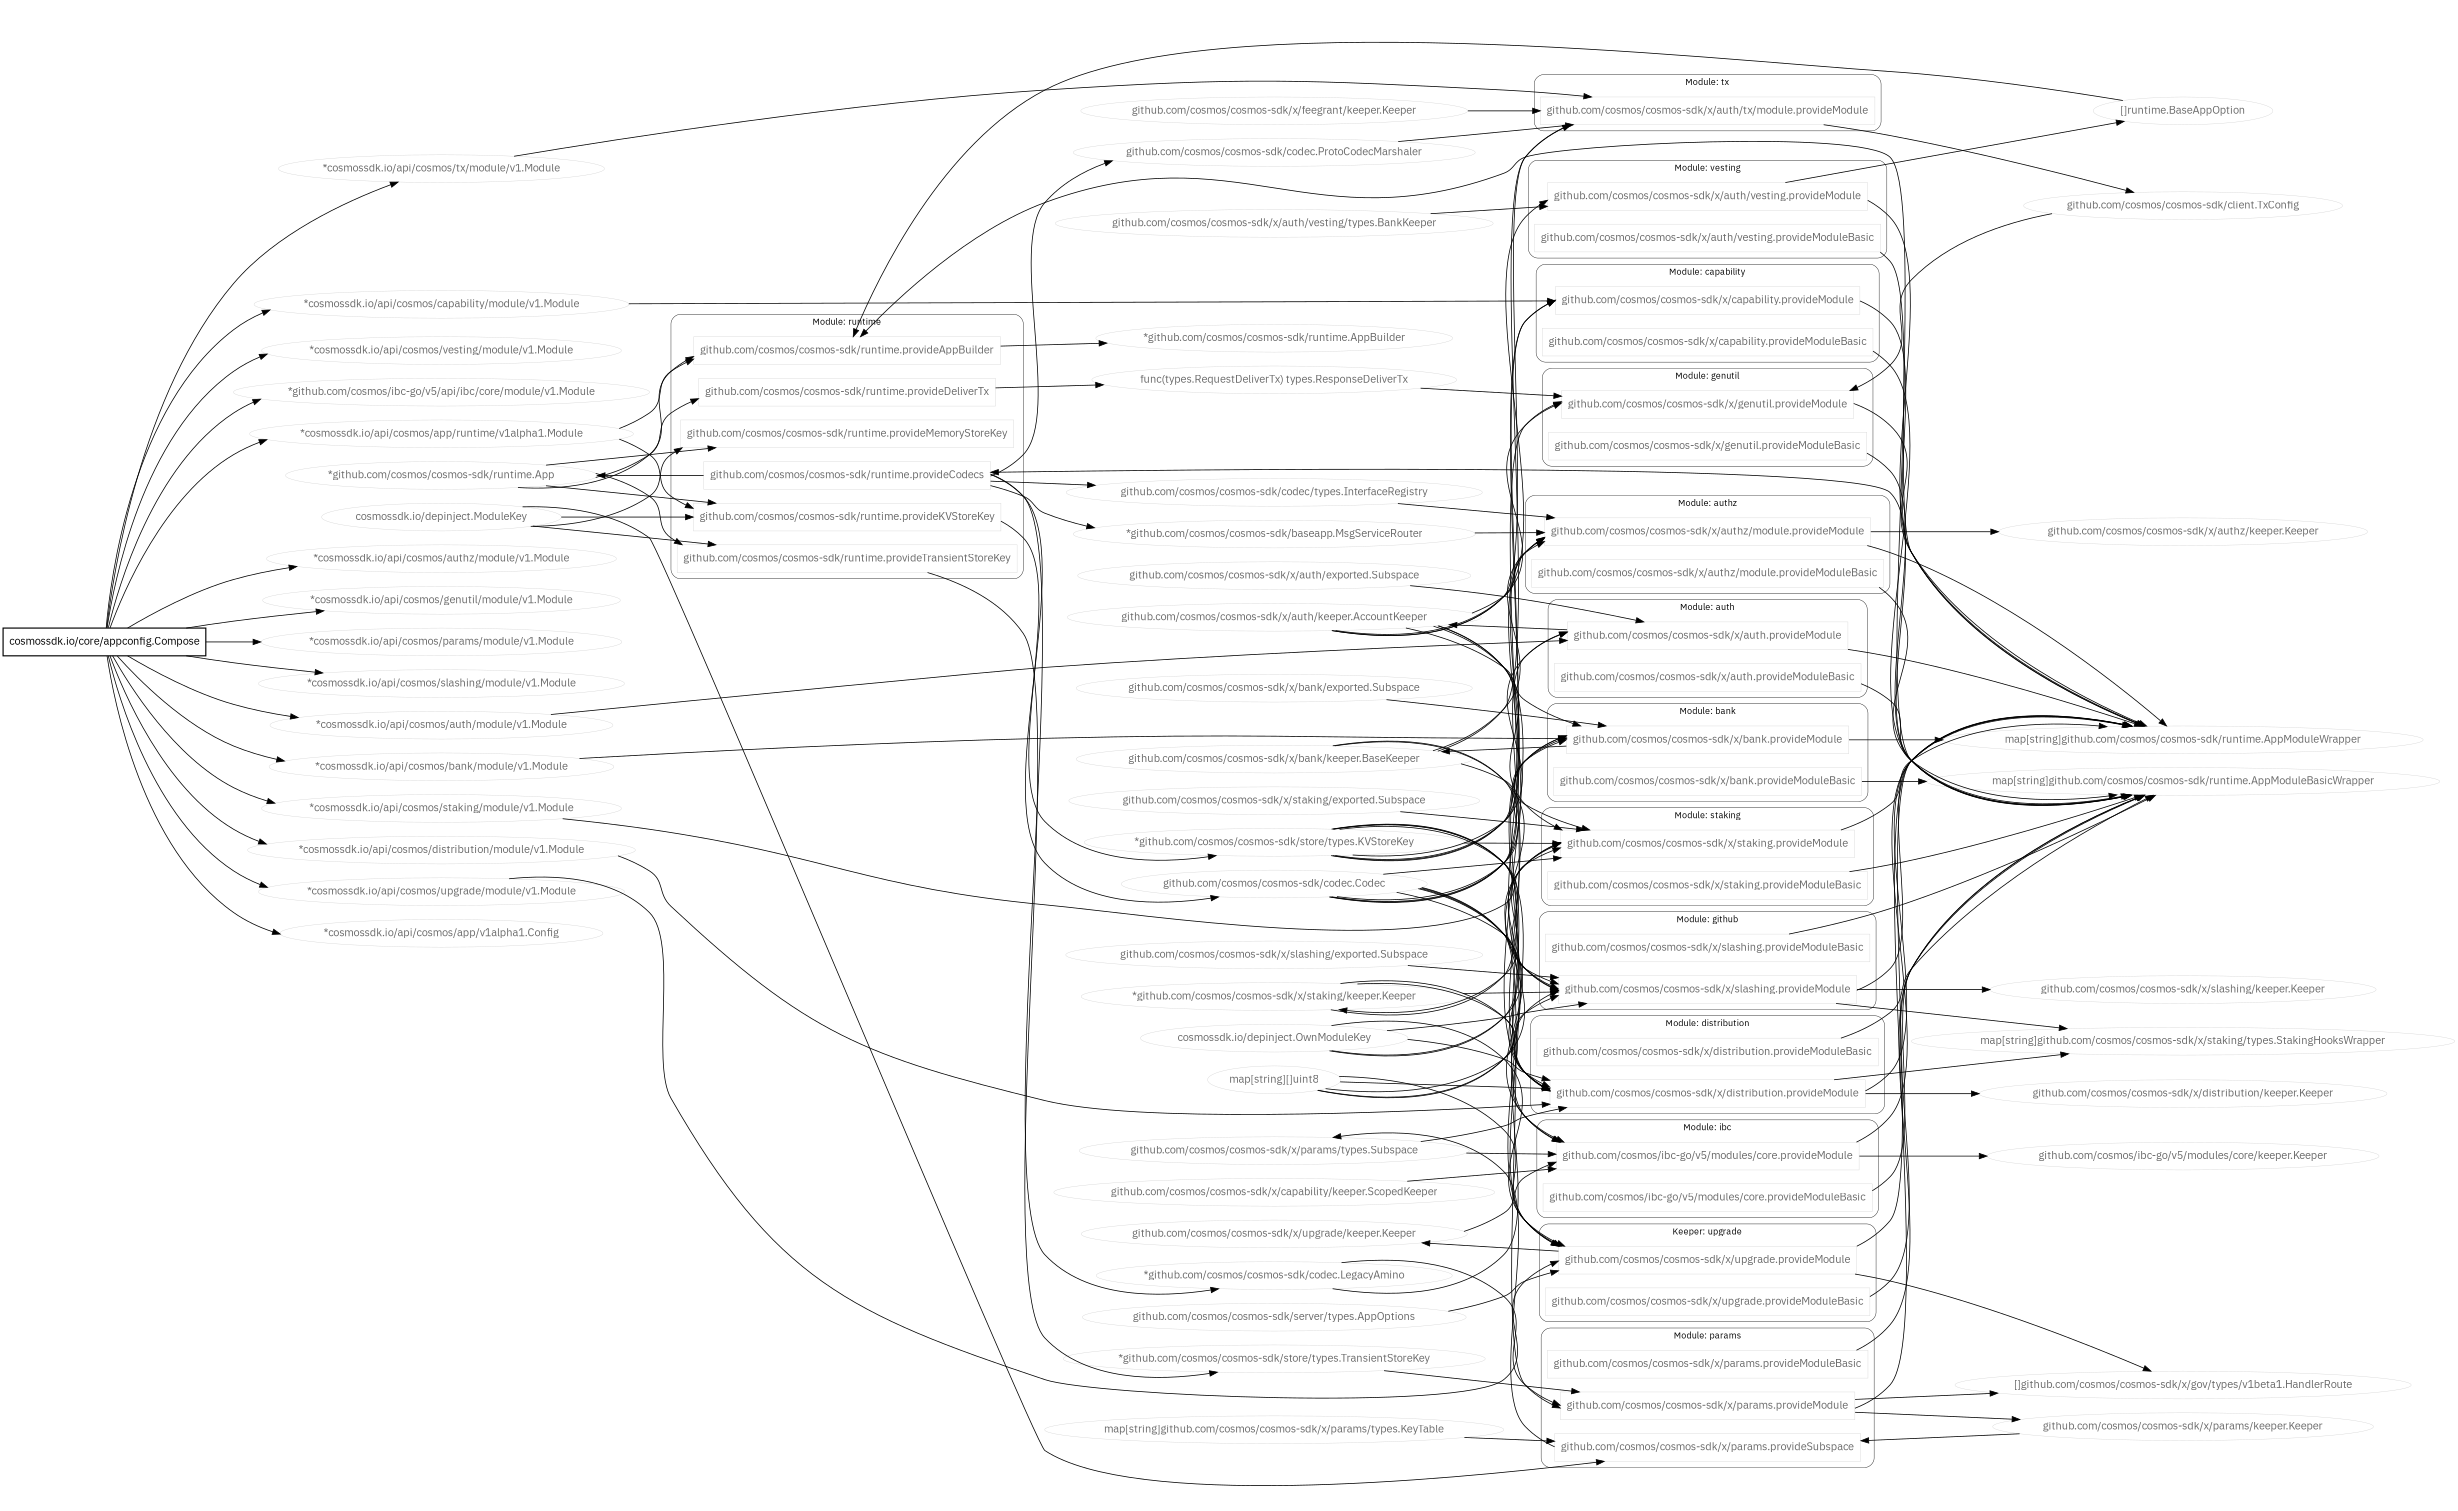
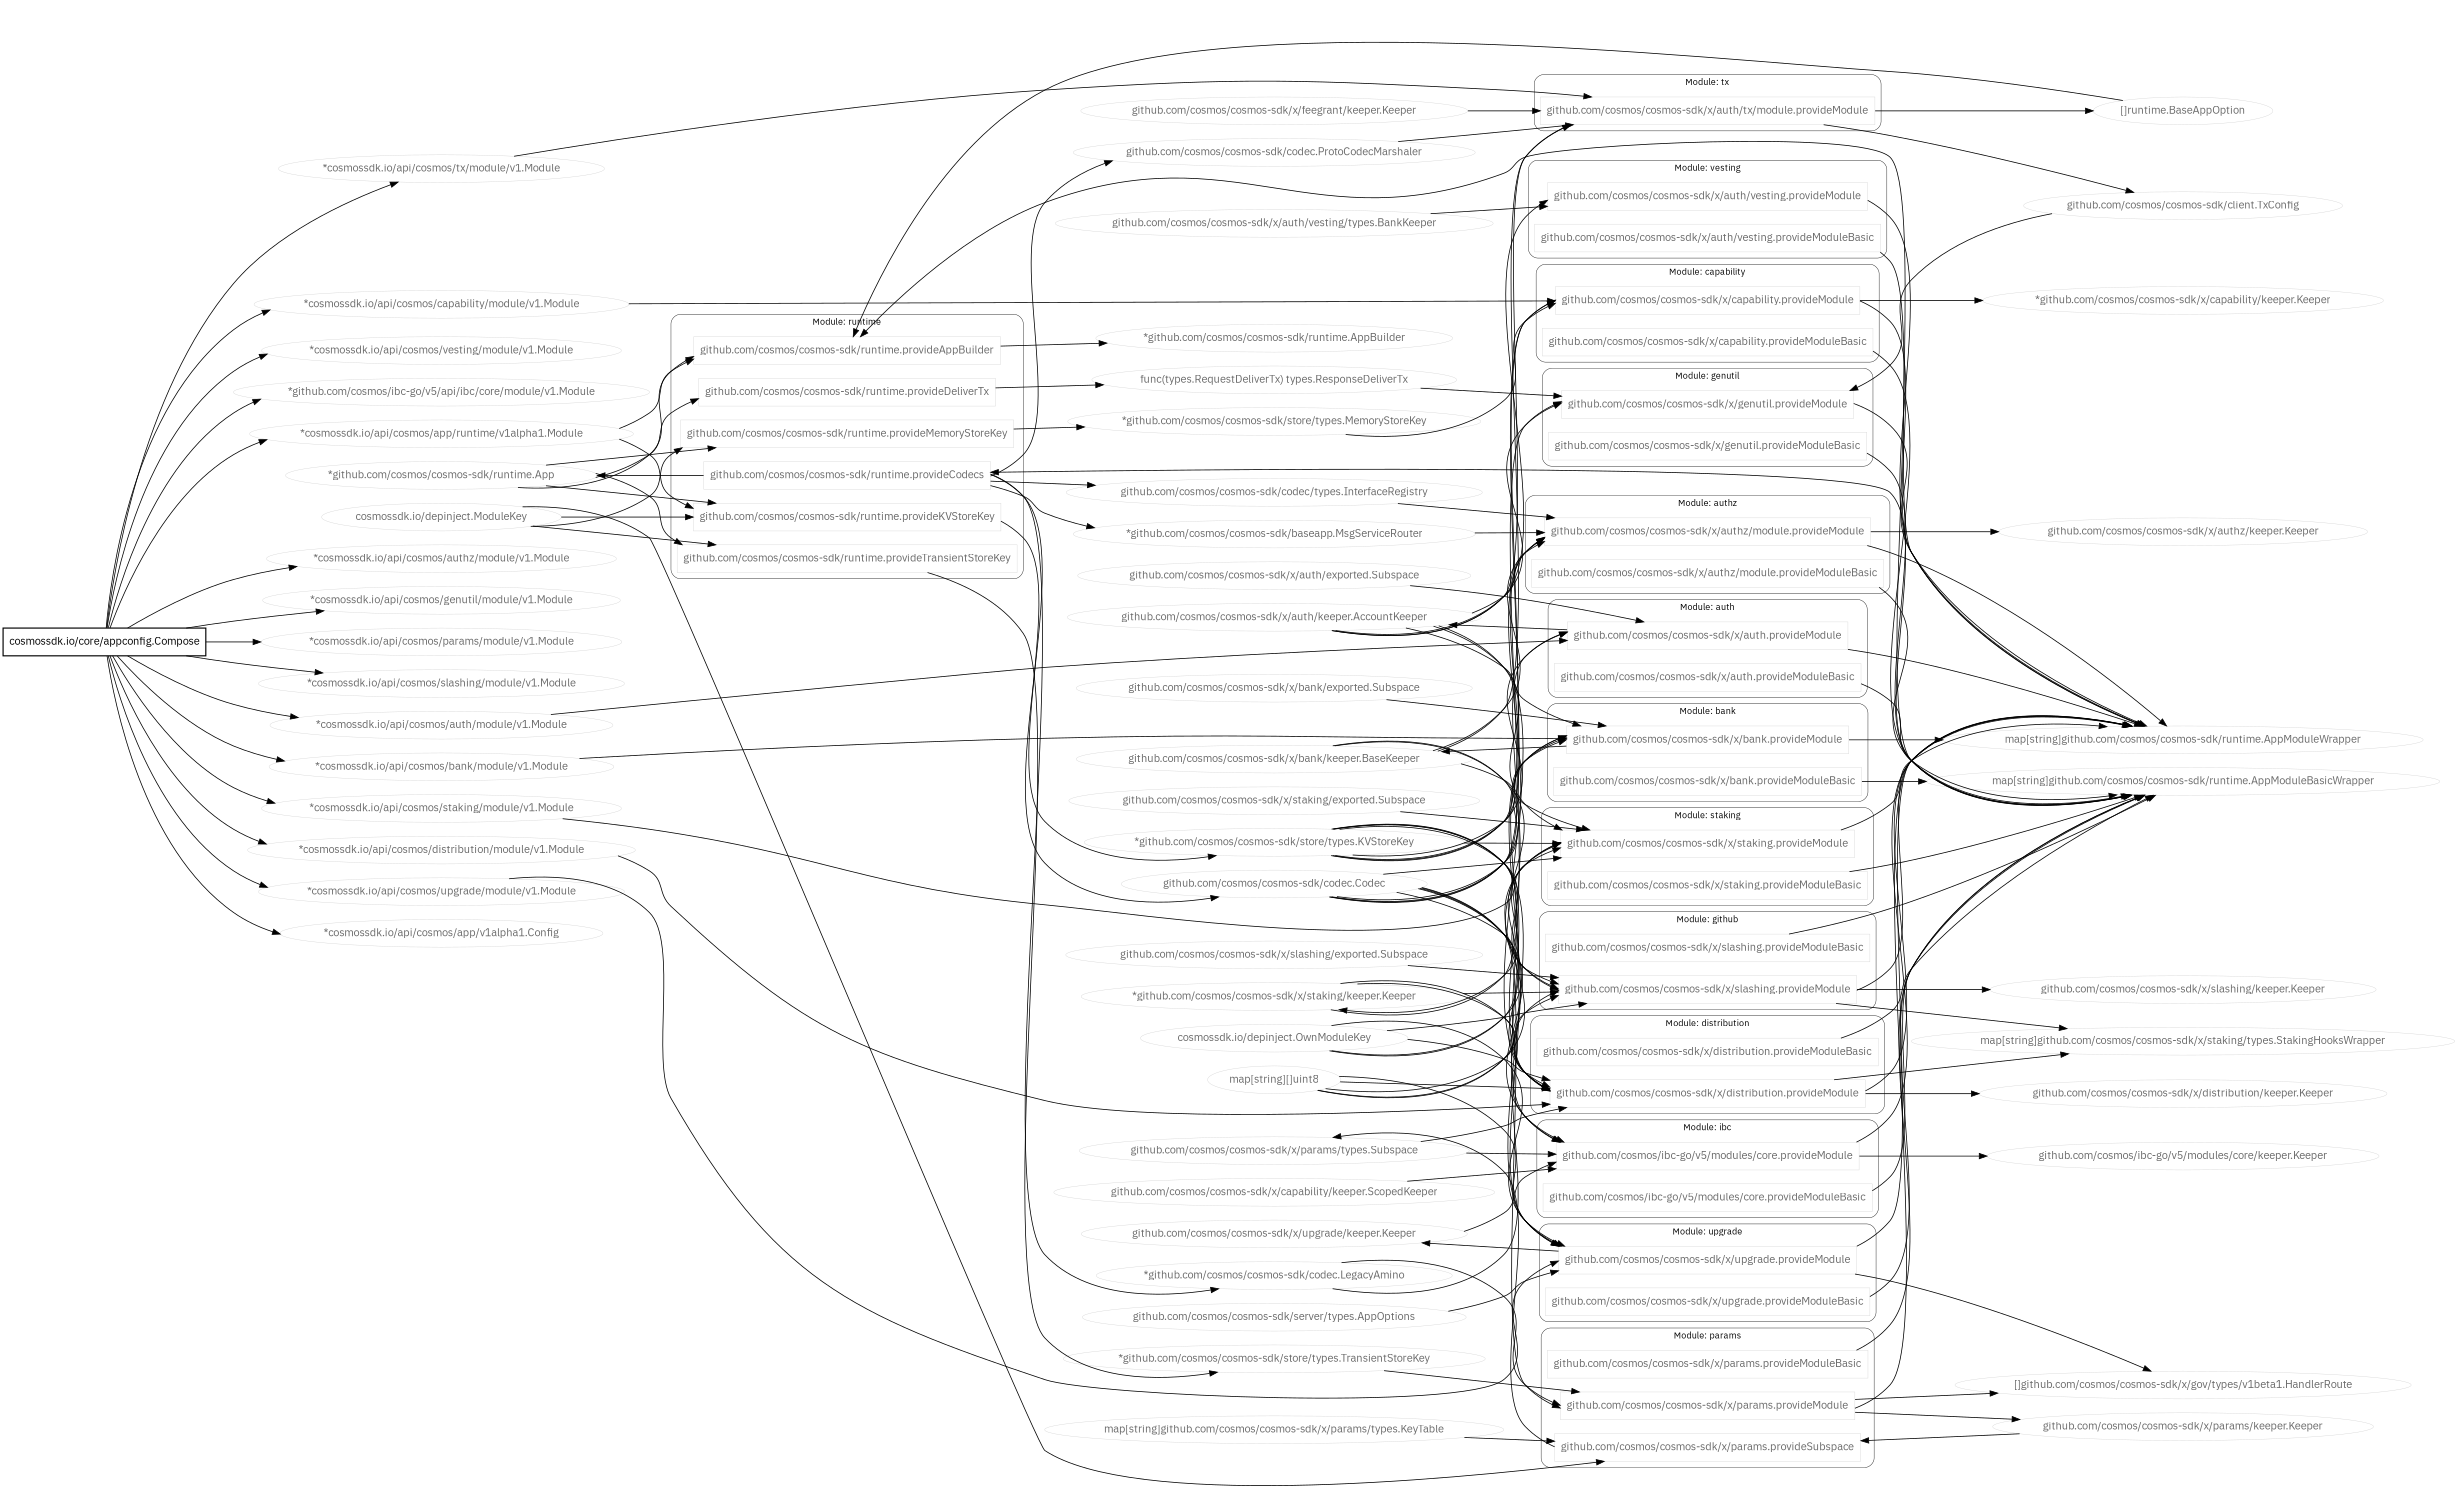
(1943, 154) -> (1980, 111)
none -> (2183, 300)
none -> (1274, 421)
(1516, 795) -> none
(1708, 1232) -> (1708, 1232)
